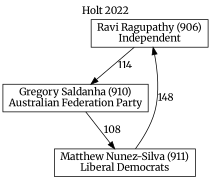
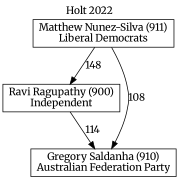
(150, 33) -> (61, 98)
(98, 127) -> (129, 94)
